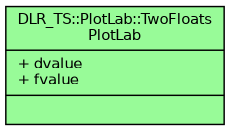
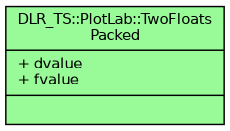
(115, 36) -> (115, 36)
